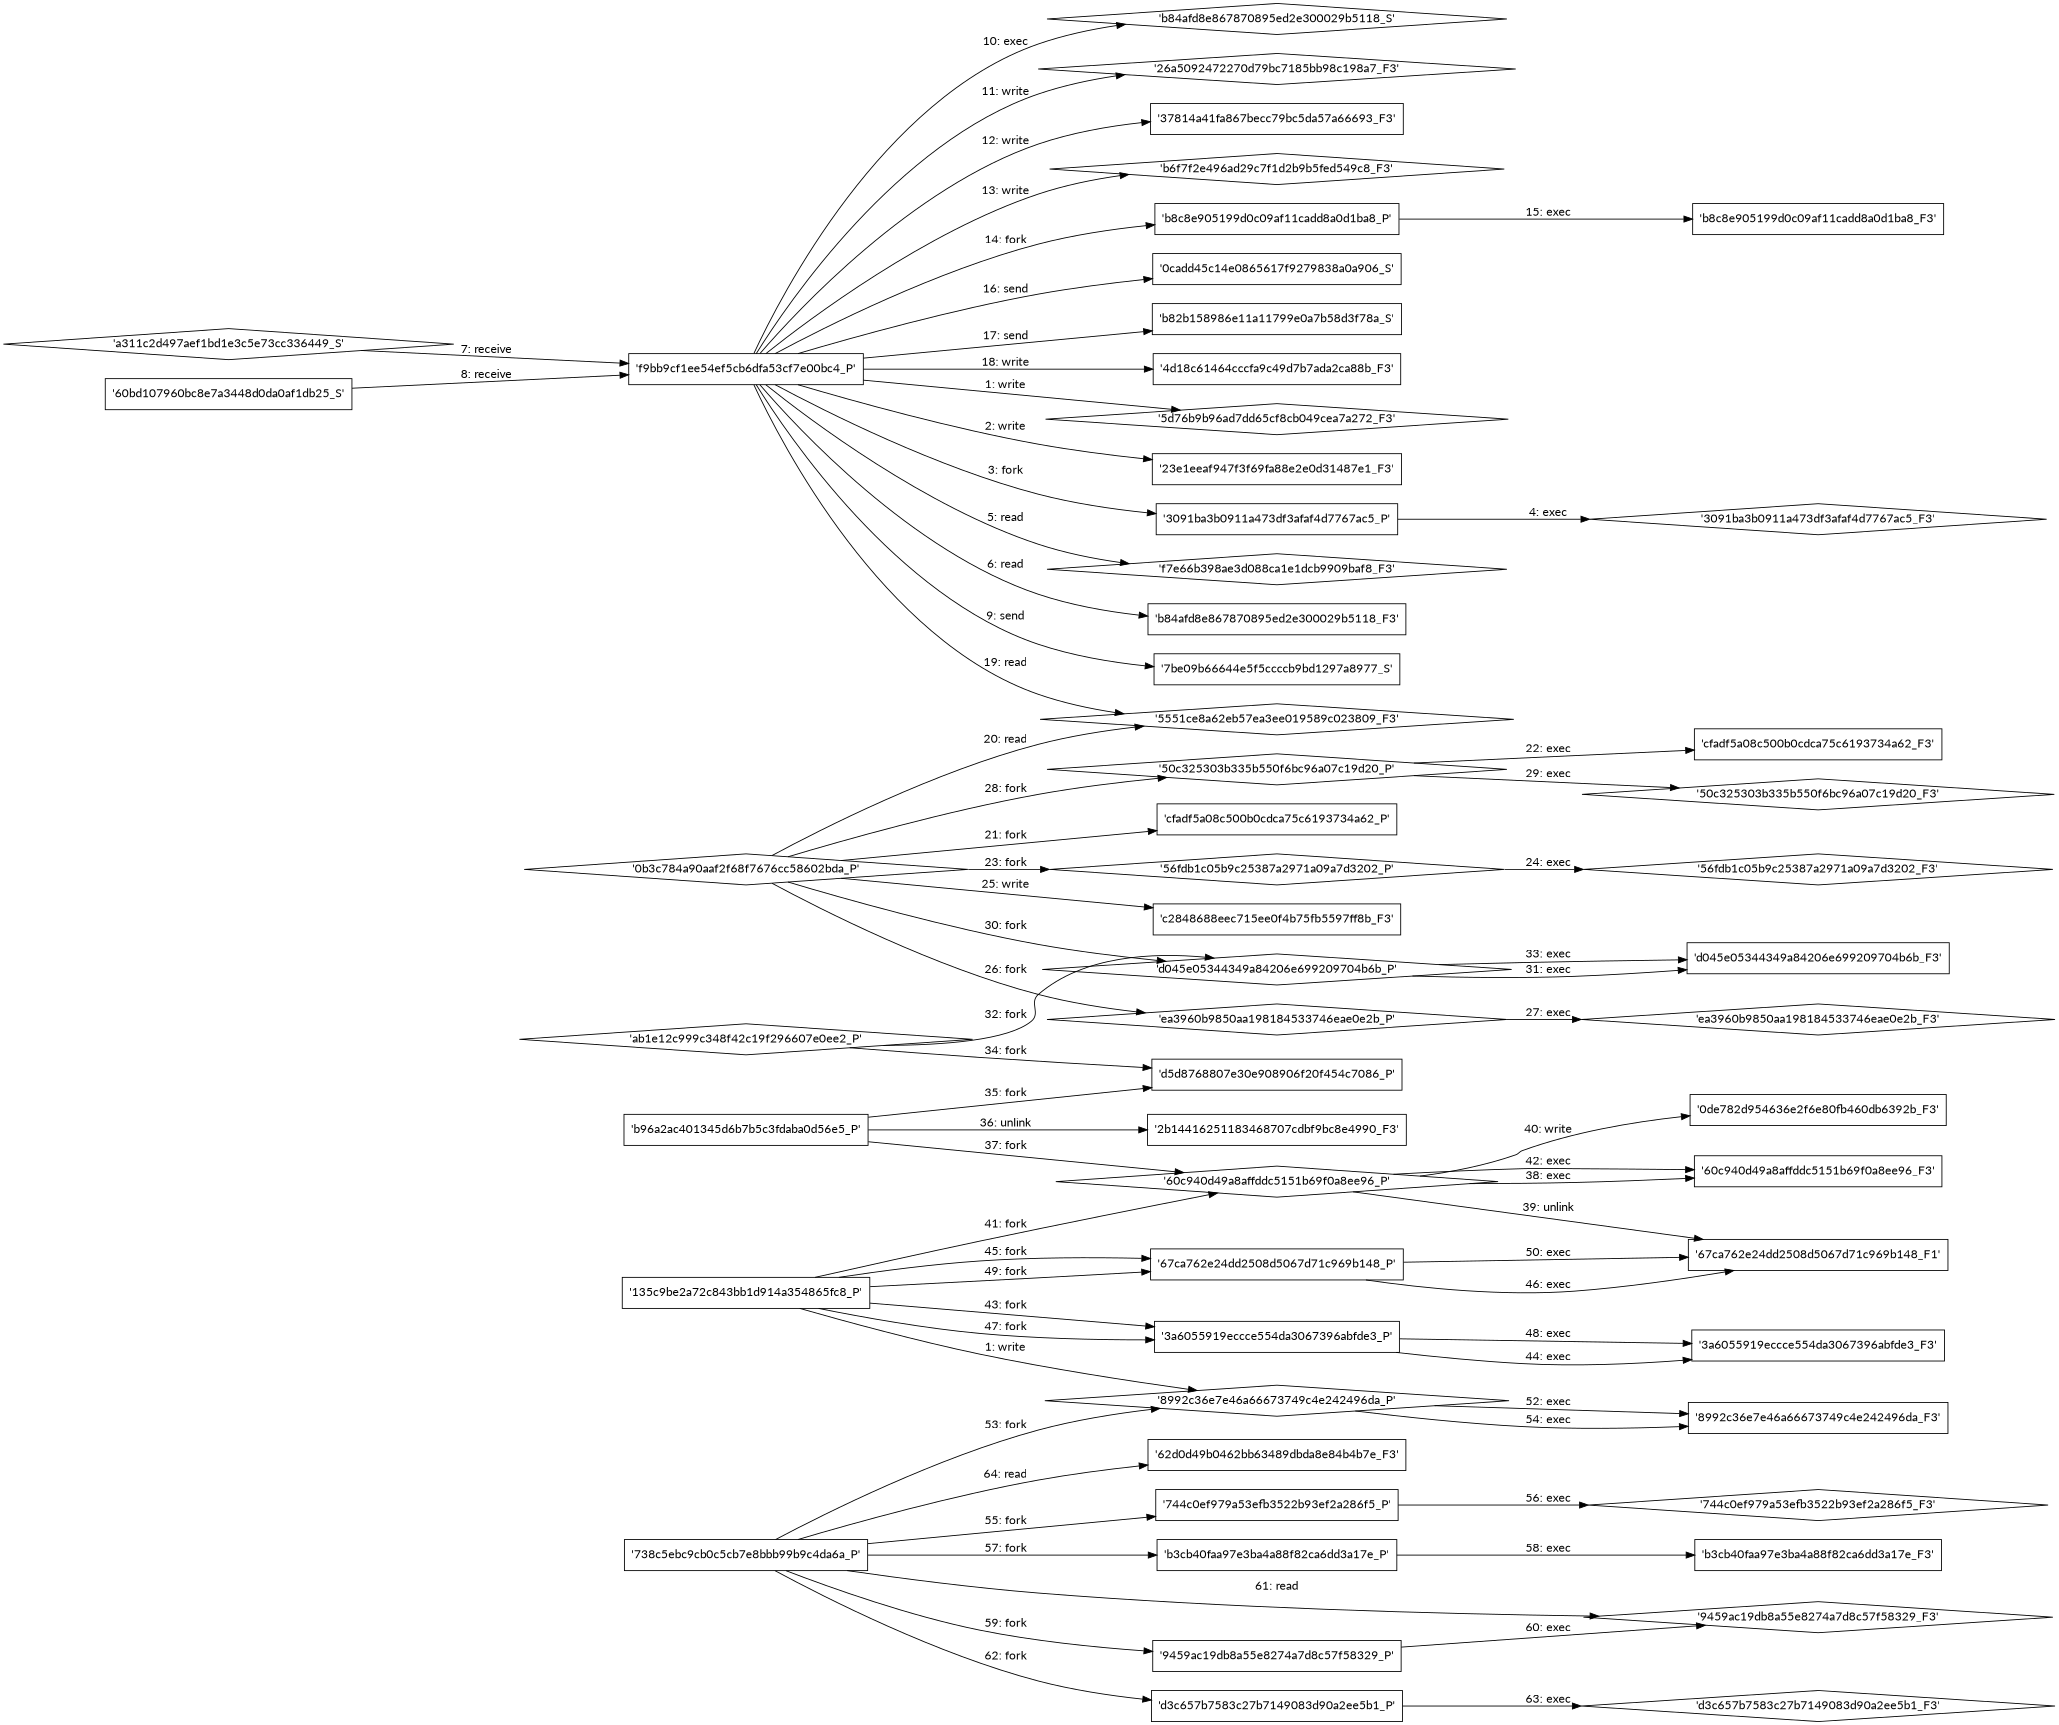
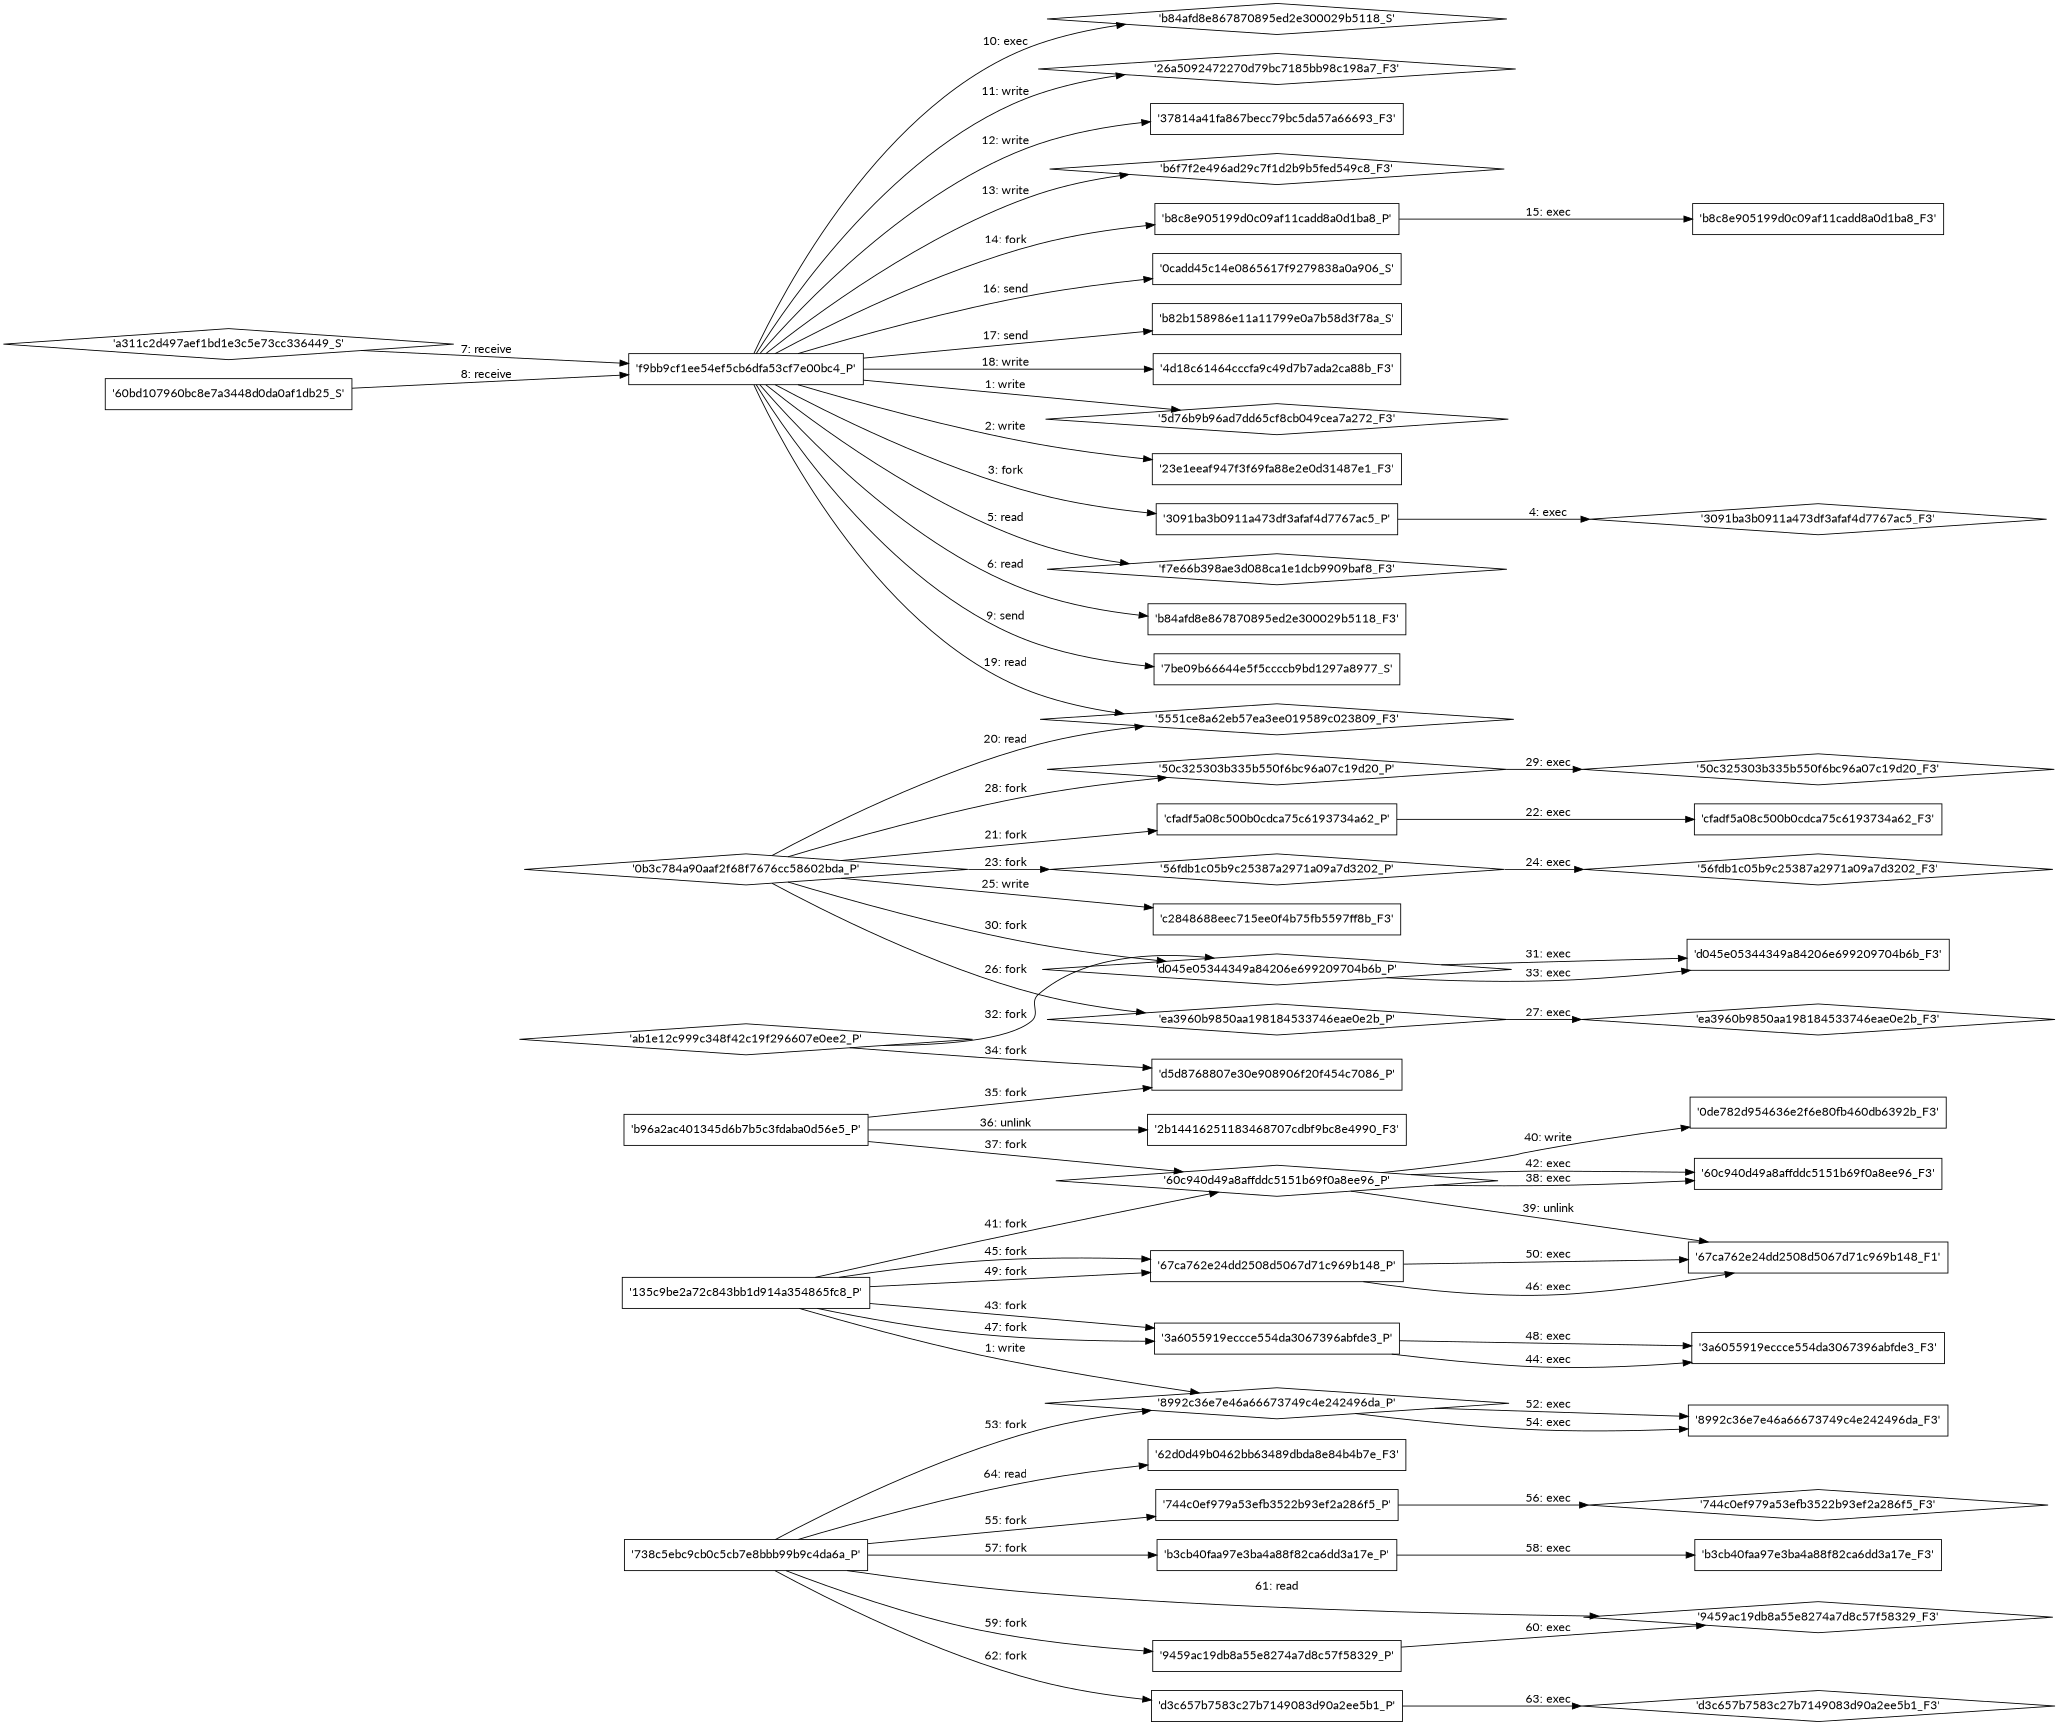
(1550, 757) -> (1541, 819)
